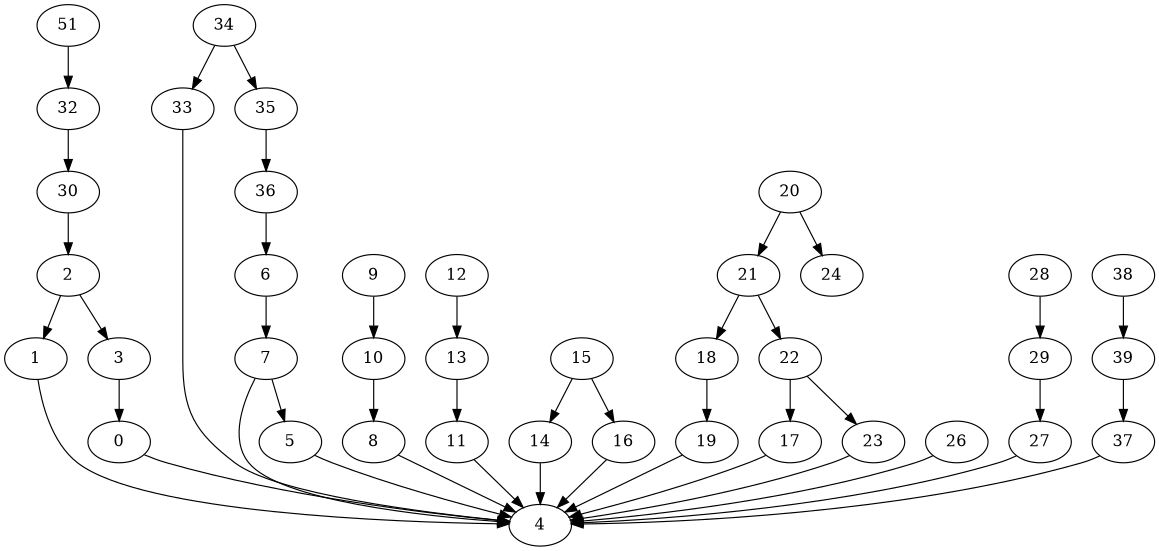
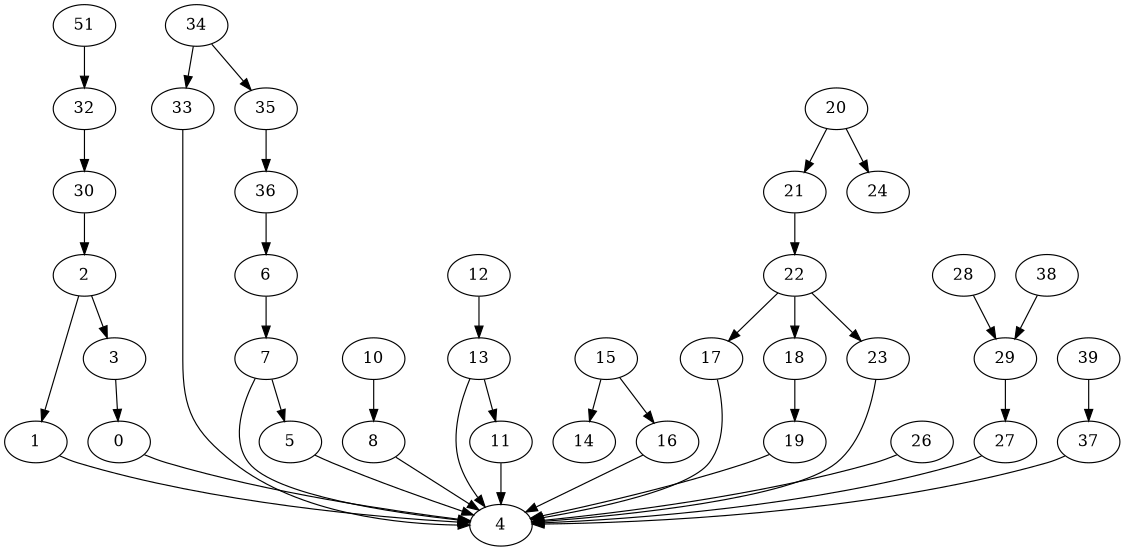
(374, 275) -> none
(1123, 311) -> (1029, 312)
(730, 312) -> (795, 311)
(540, 478) -> (456, 440)
